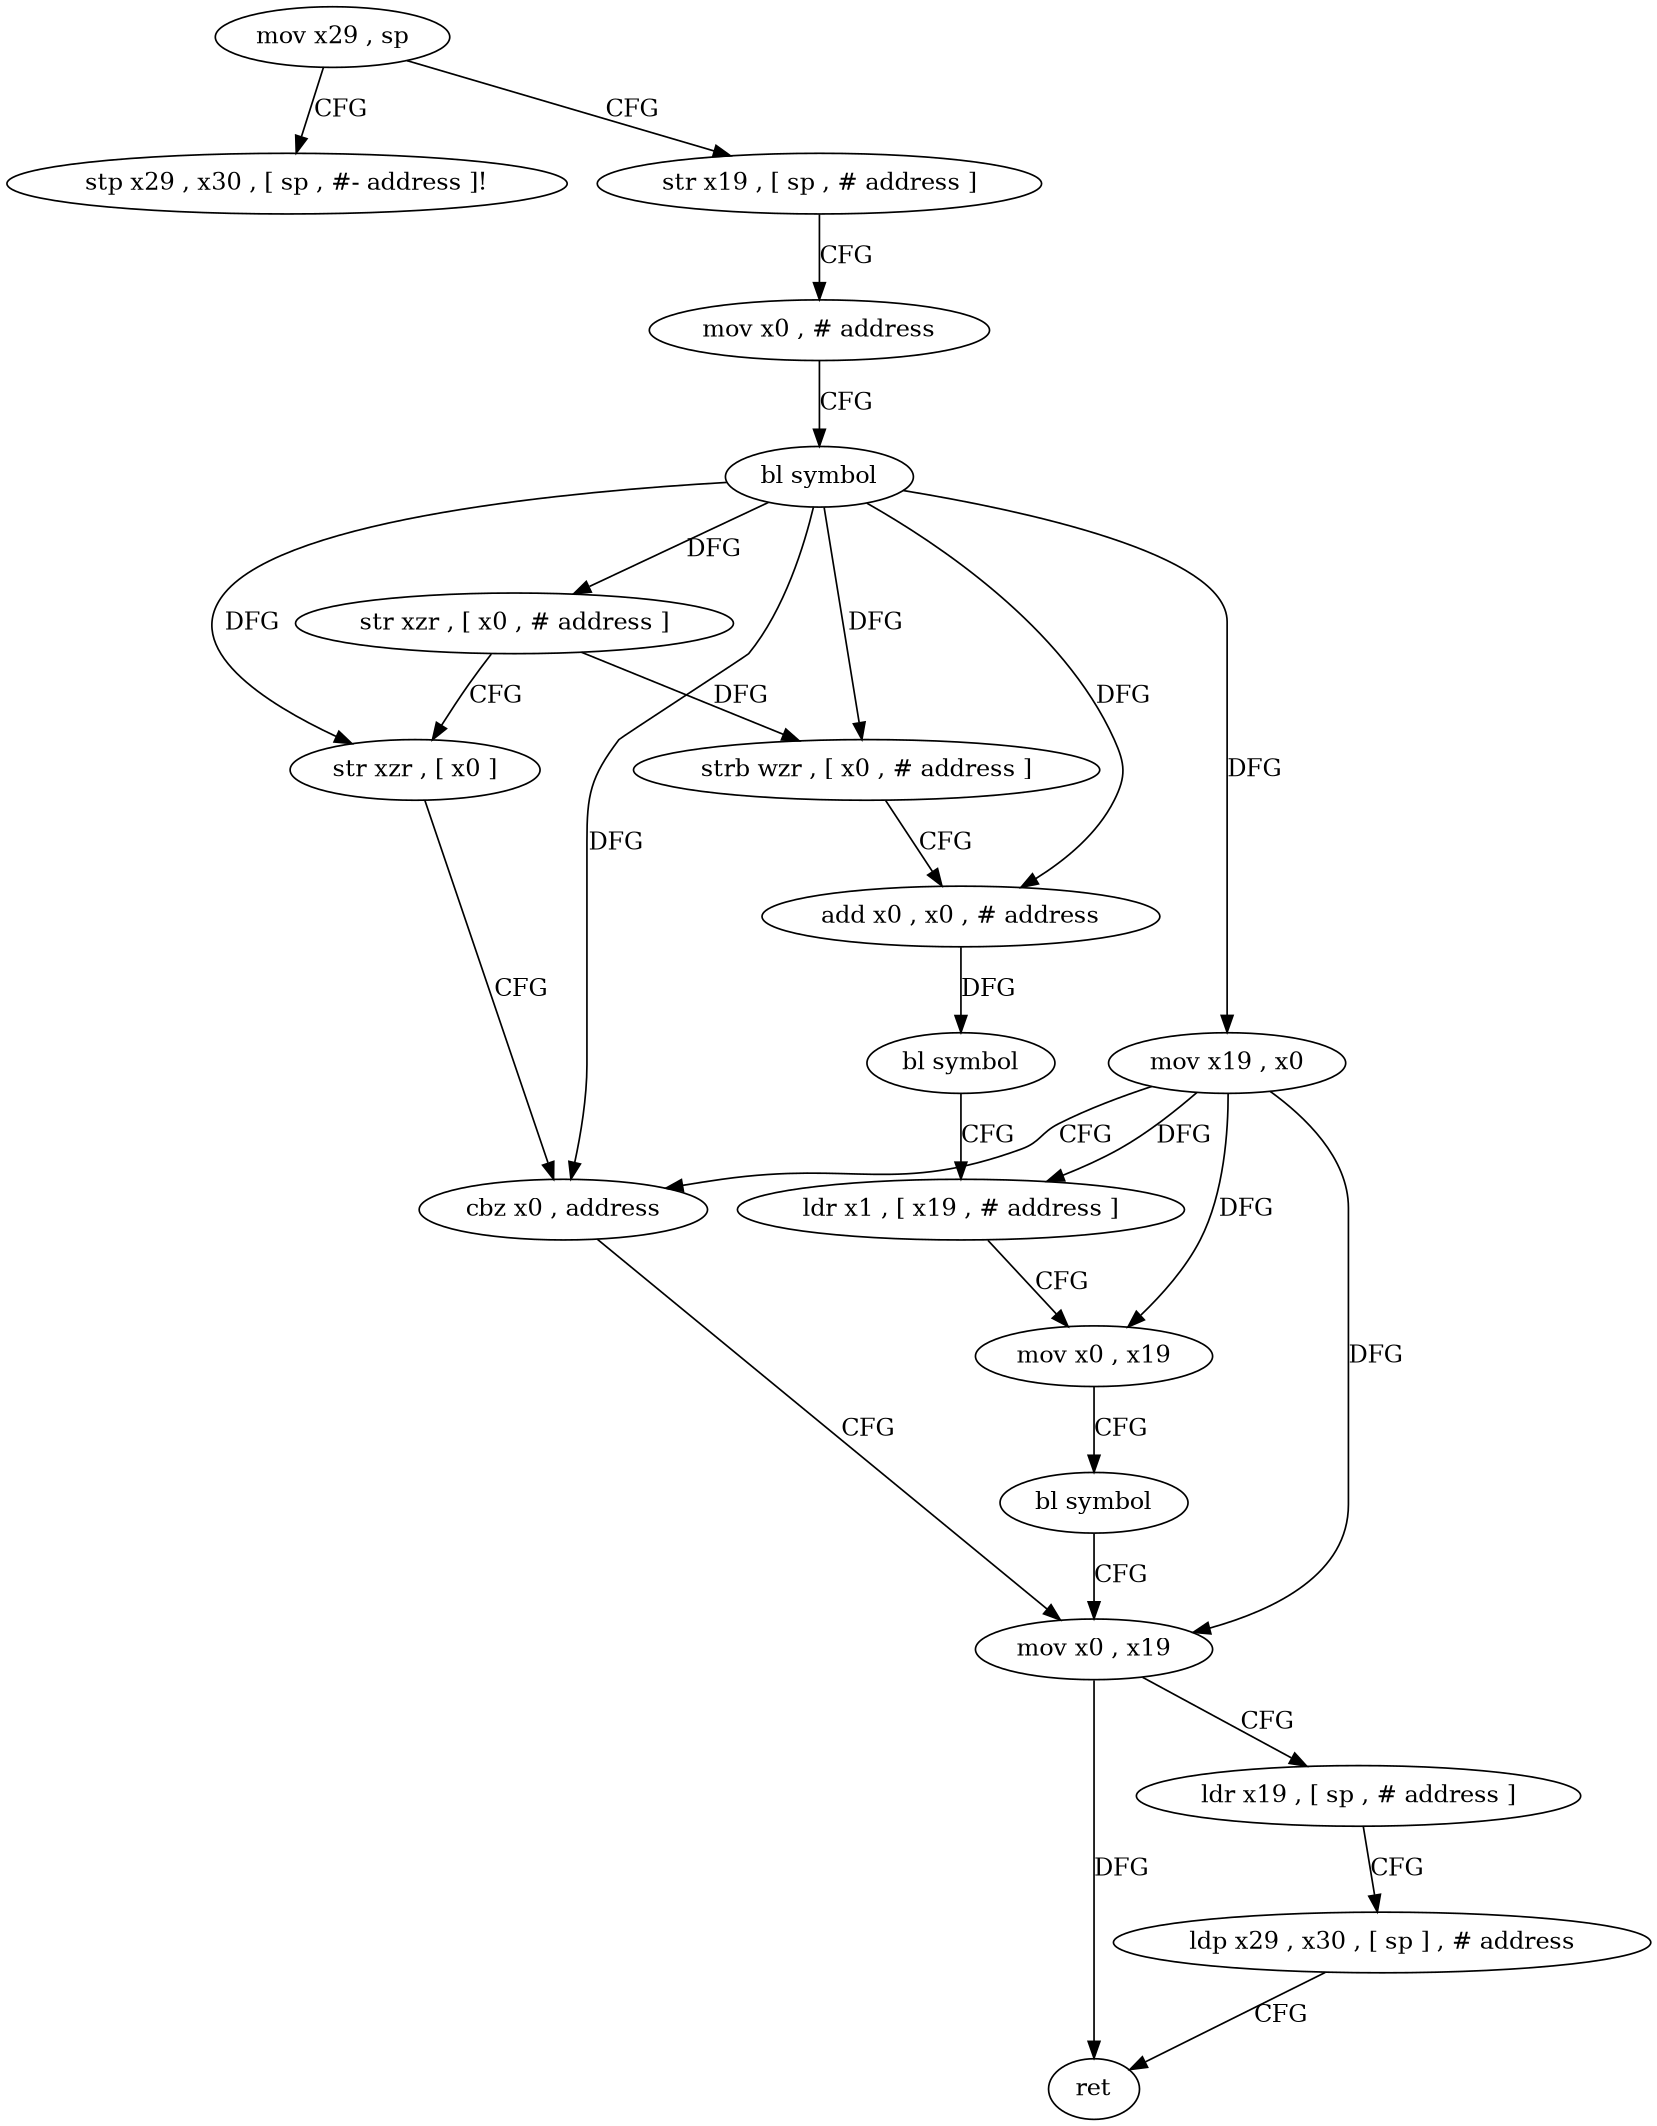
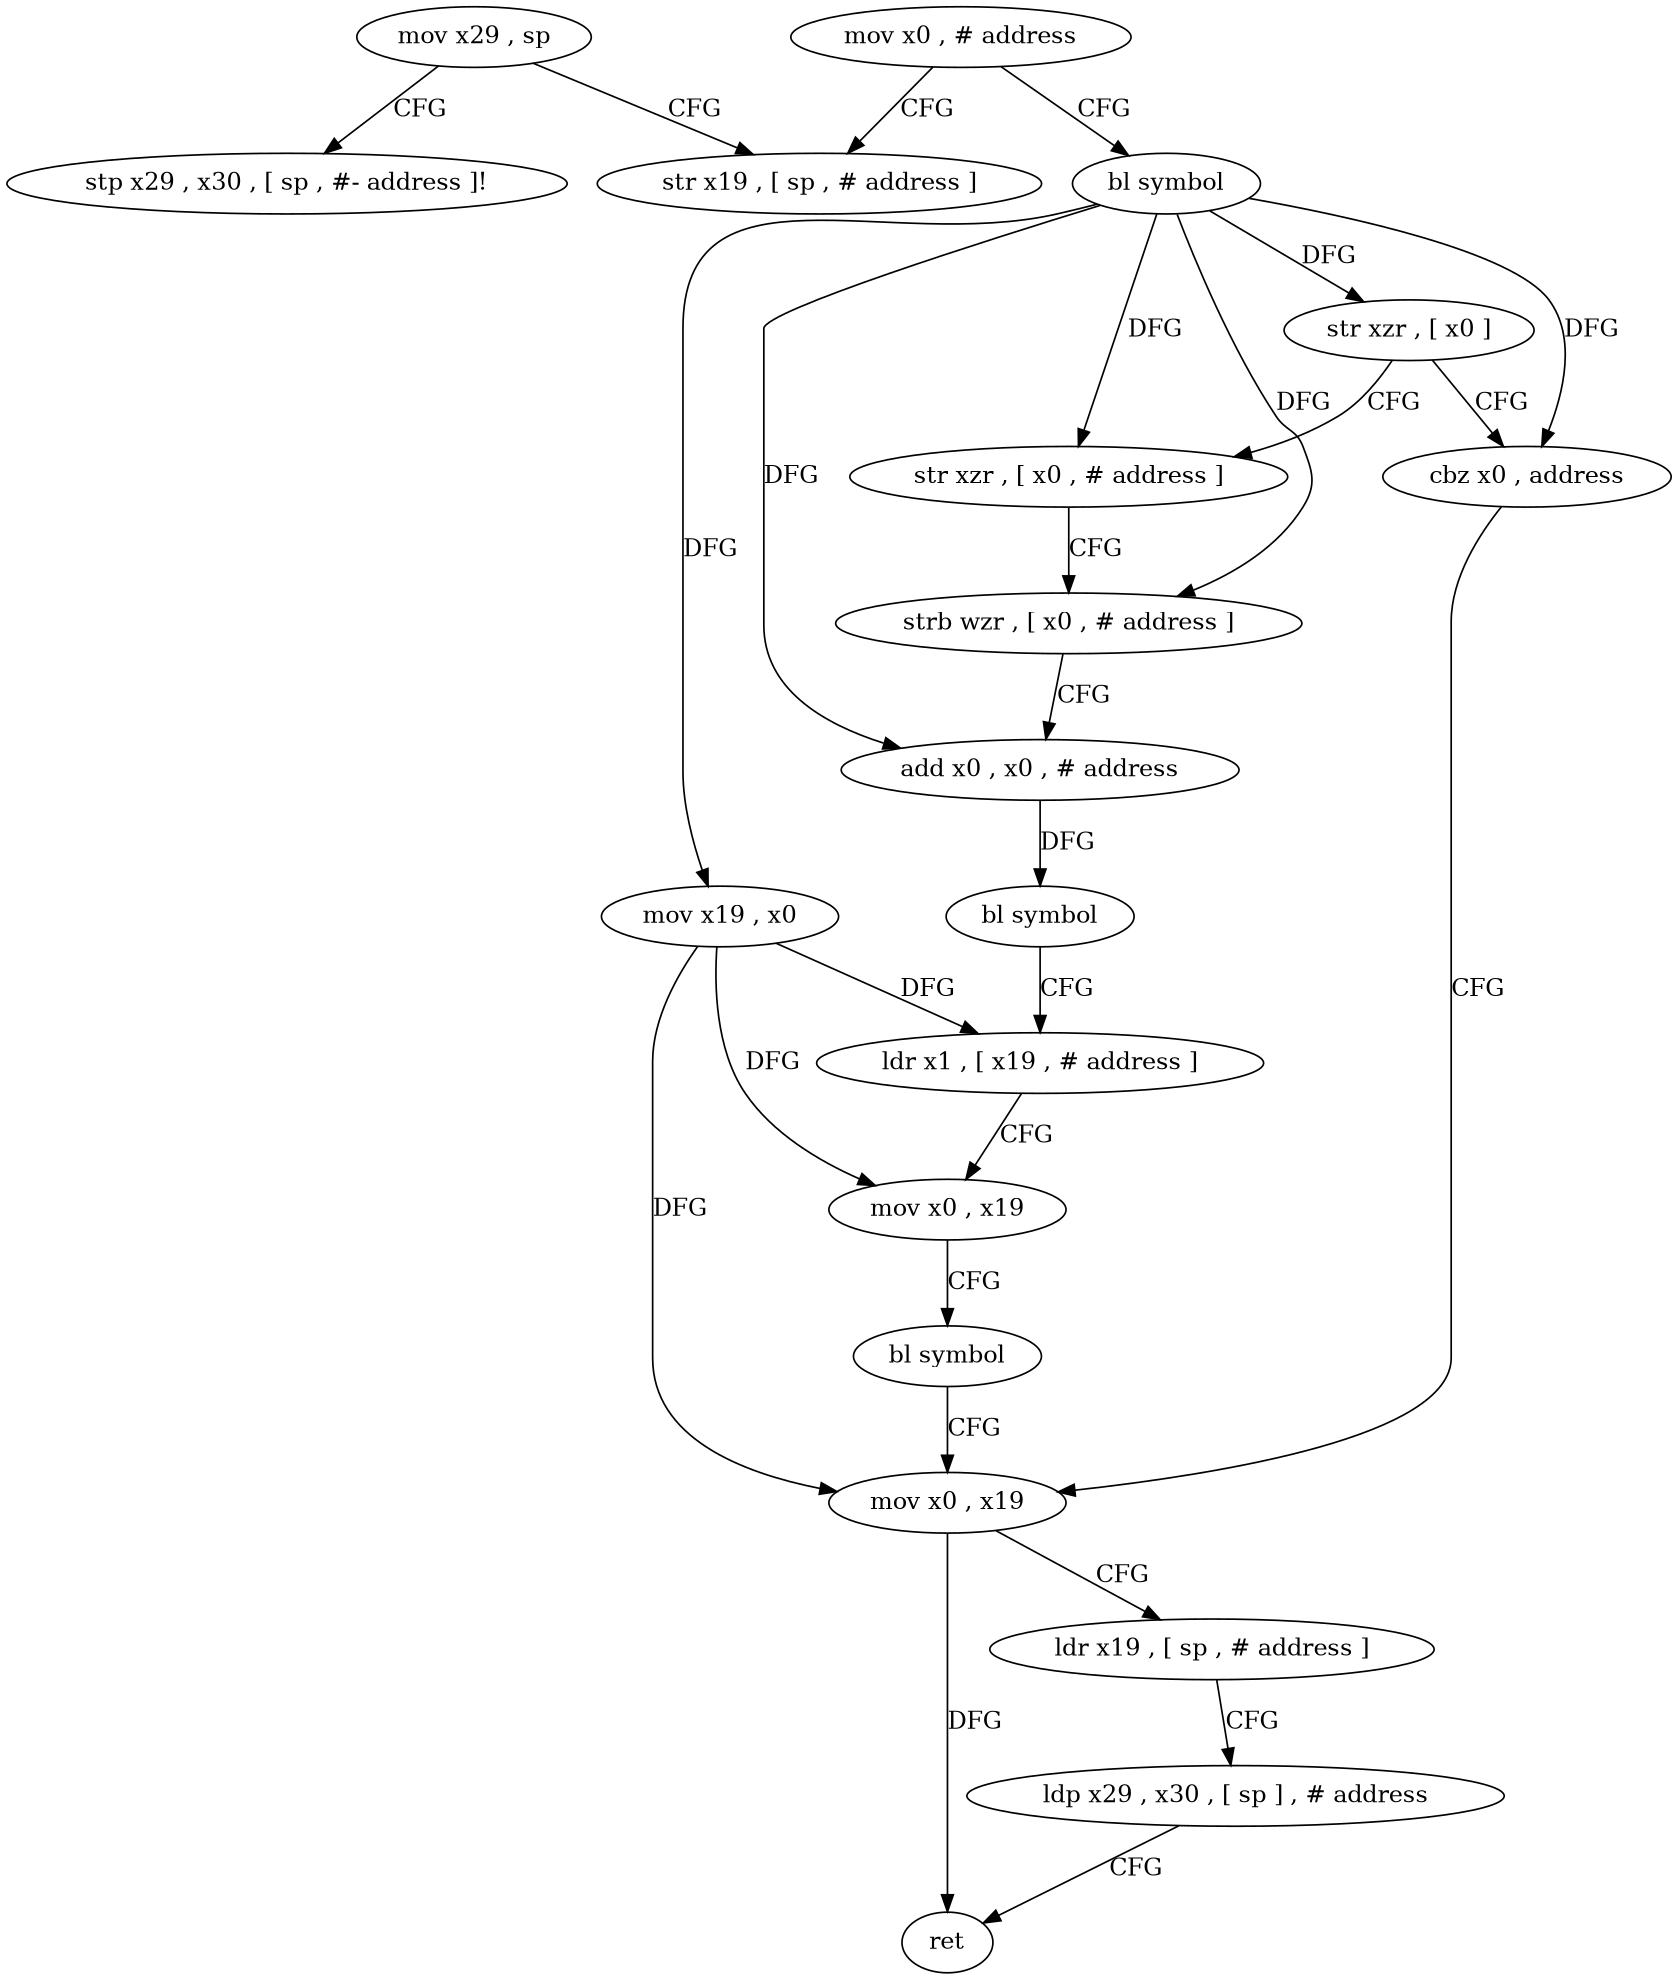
(819, 248) -> (897, 104)
(465, 689) -> (1331, 420)
(741, 697) -> (1096, 550)
(926, 1172) -> none
